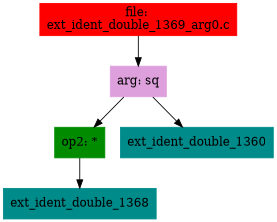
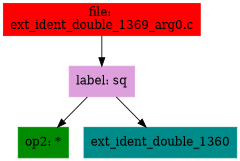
(138, 81) -> (102, 81)
(80, 204) -> none
